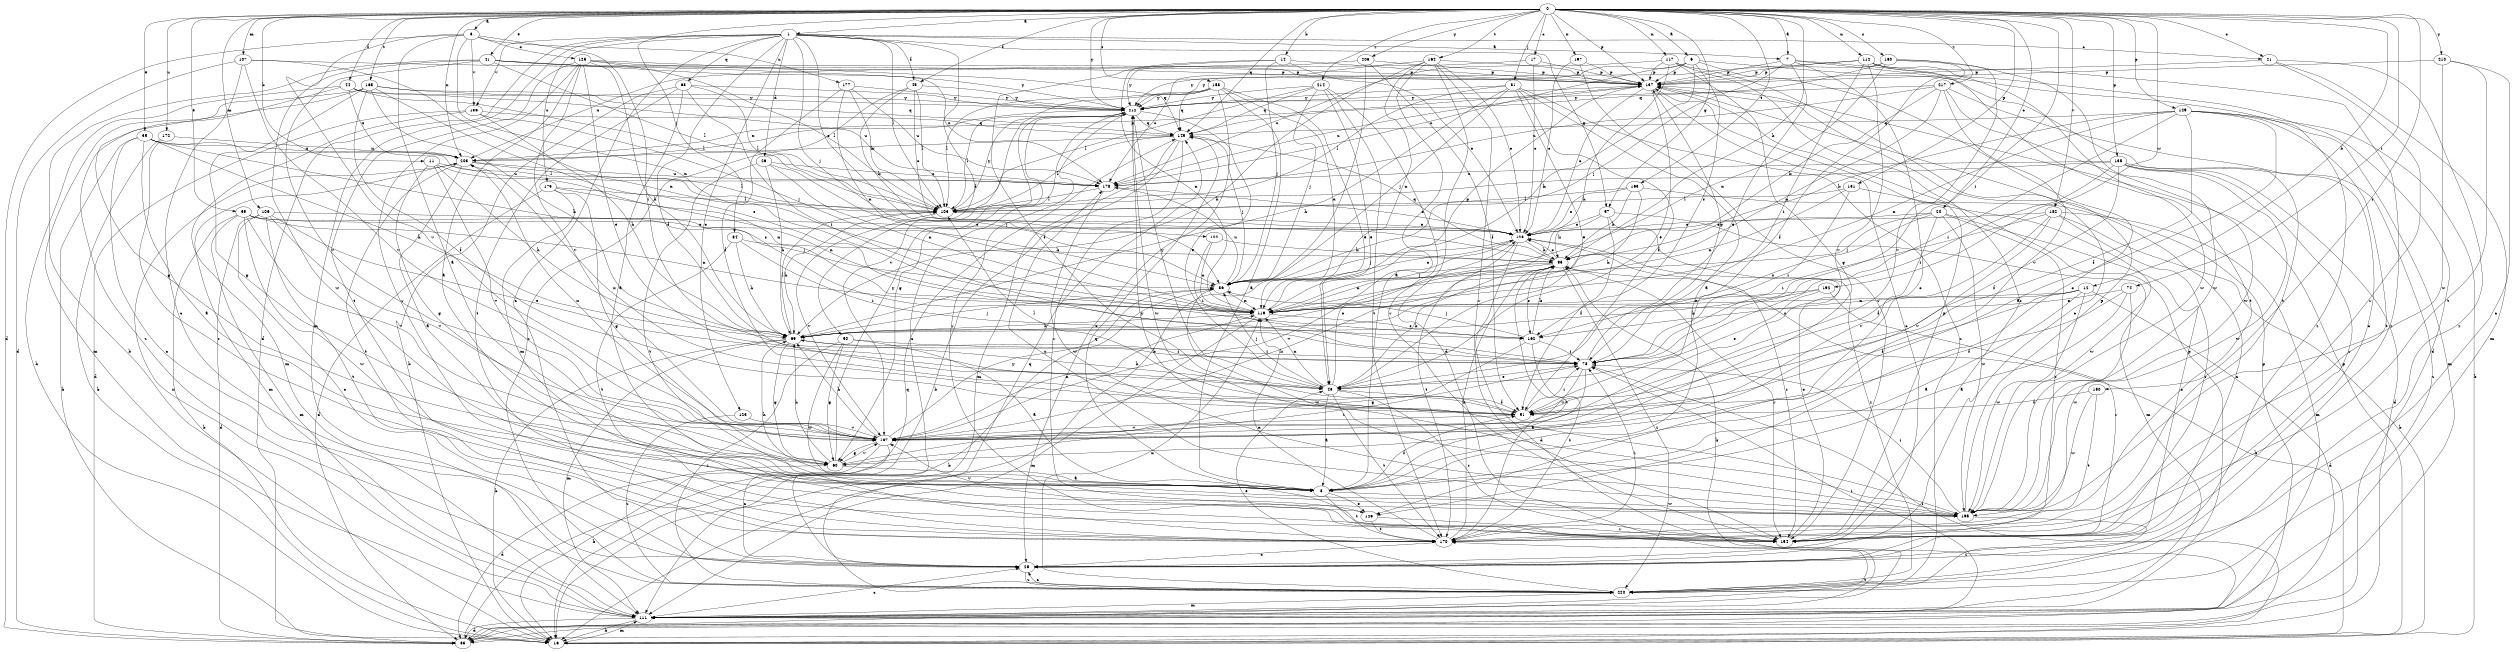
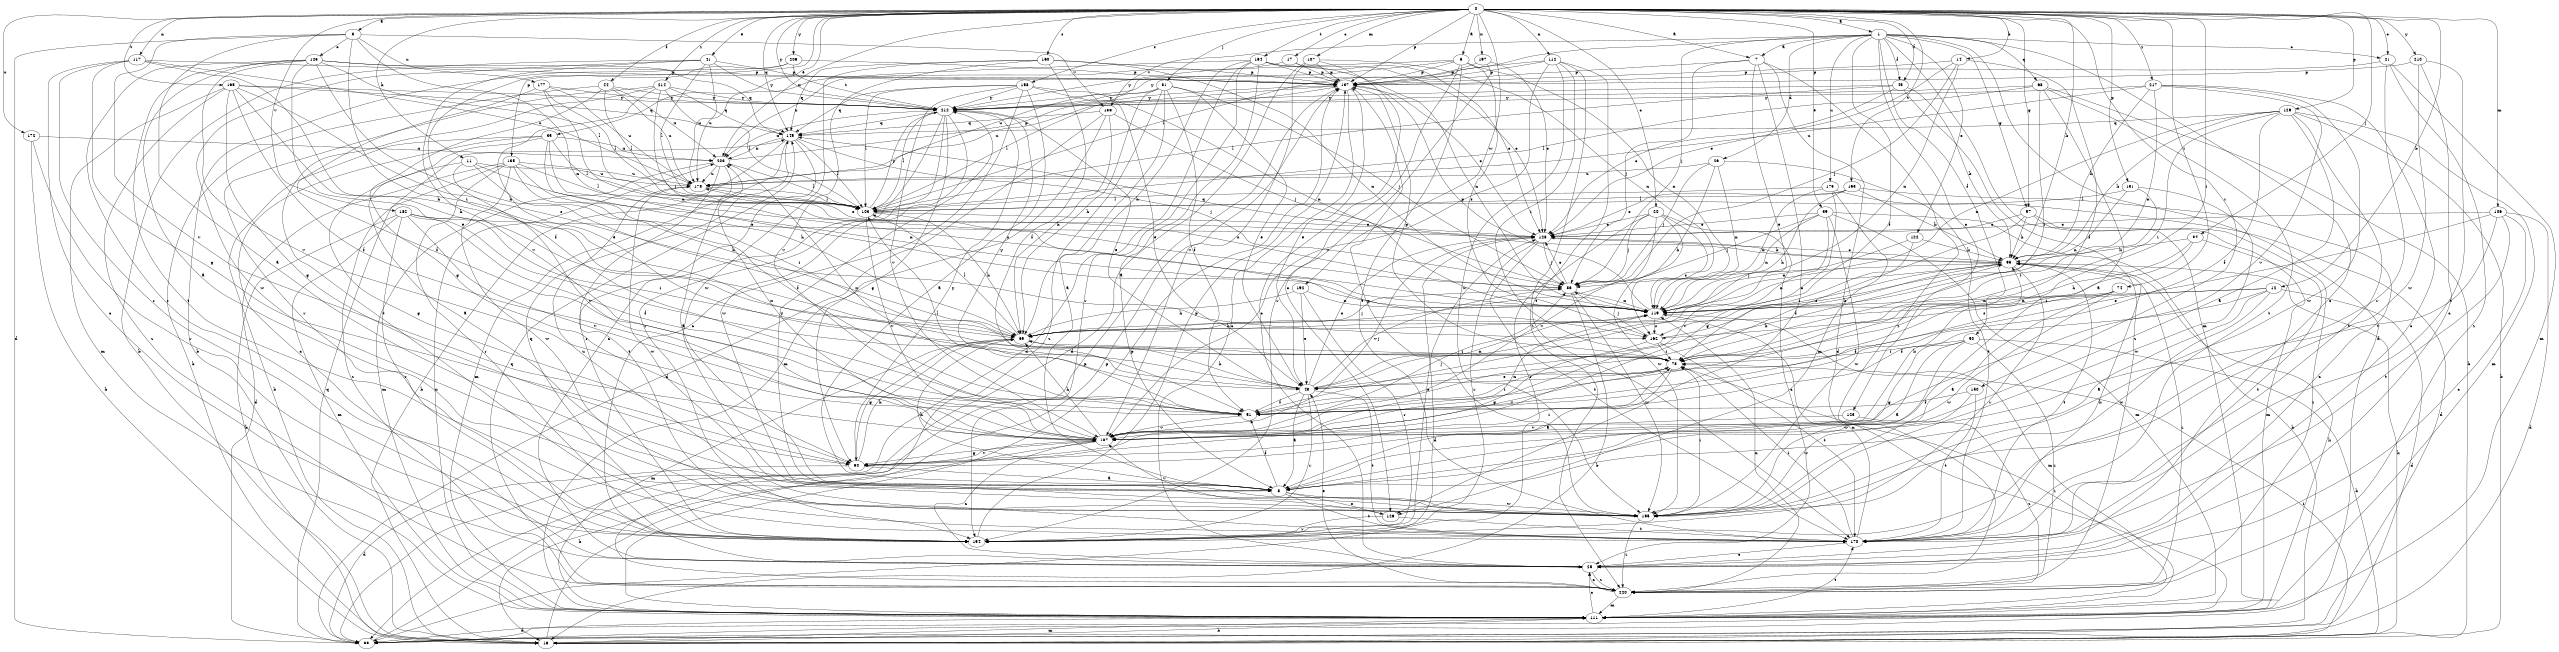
(1130, 85) -> (846, 85)
(1014, 364) -> (1442, 364)
(522, 434) -> (1757, 640)
